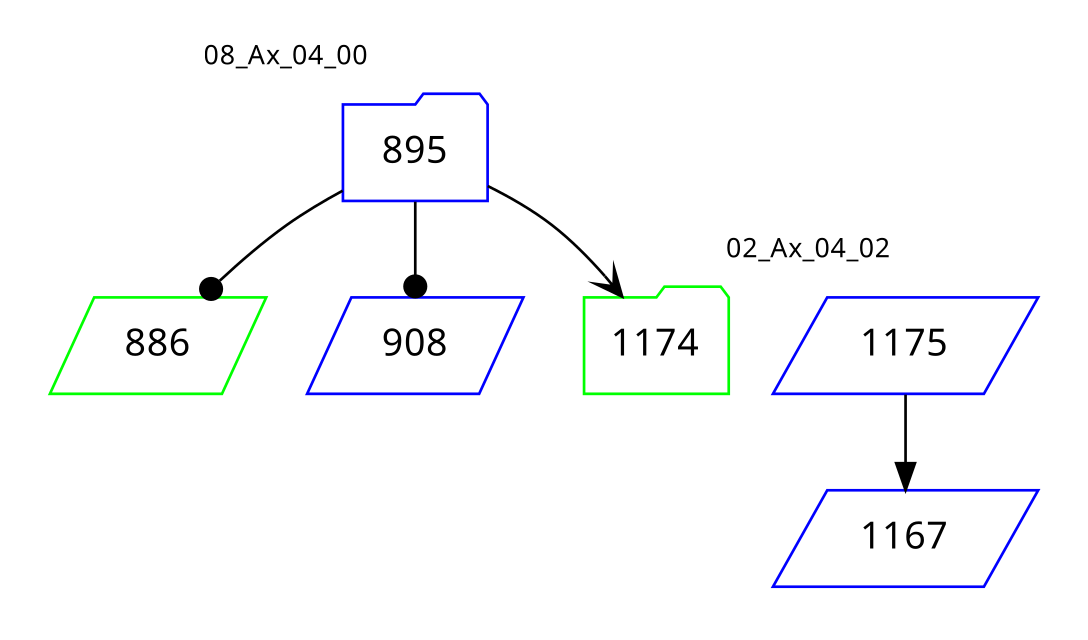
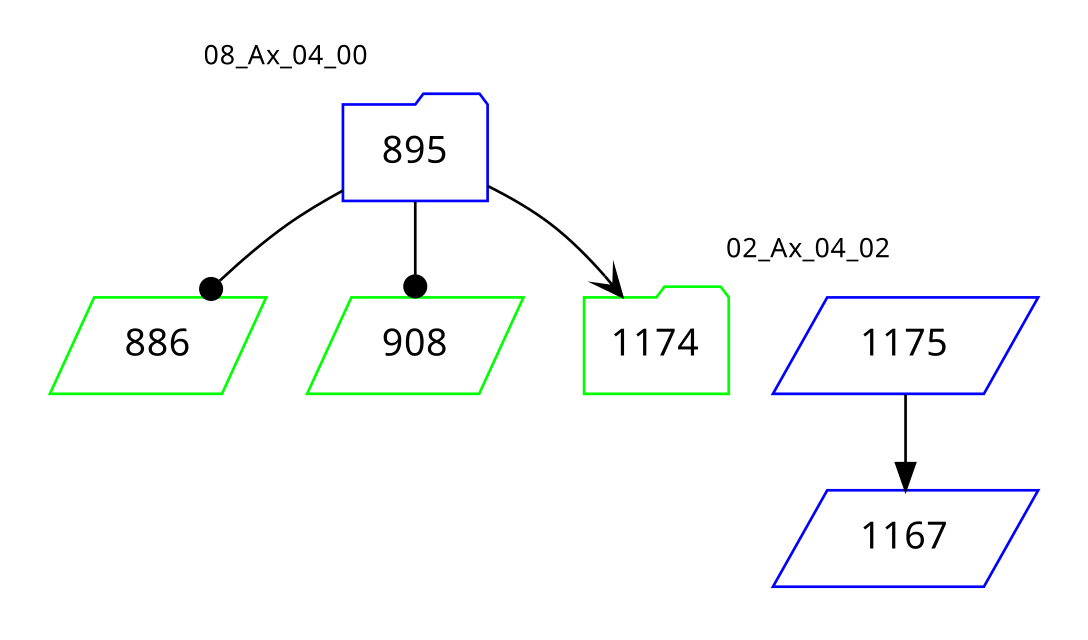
(415, 346) -> (415, 346)
